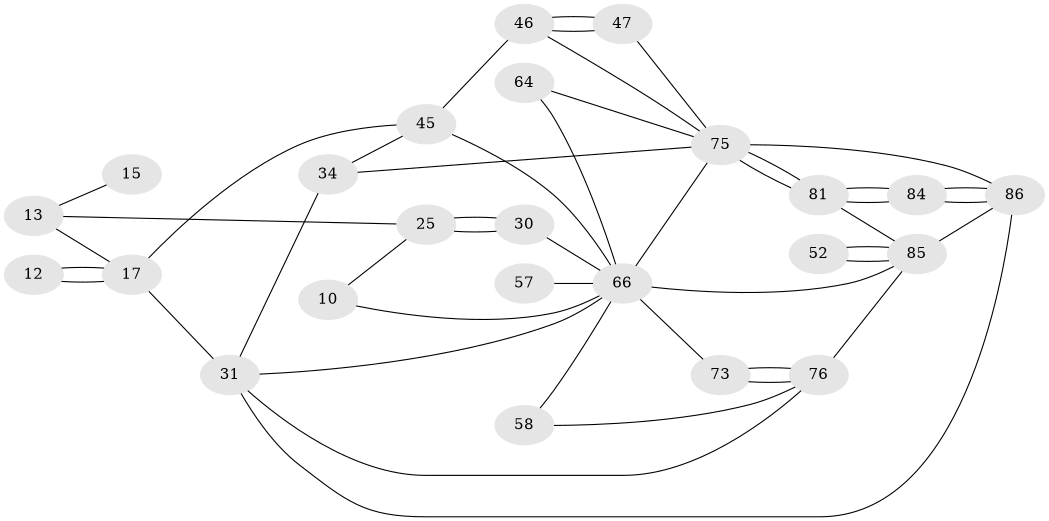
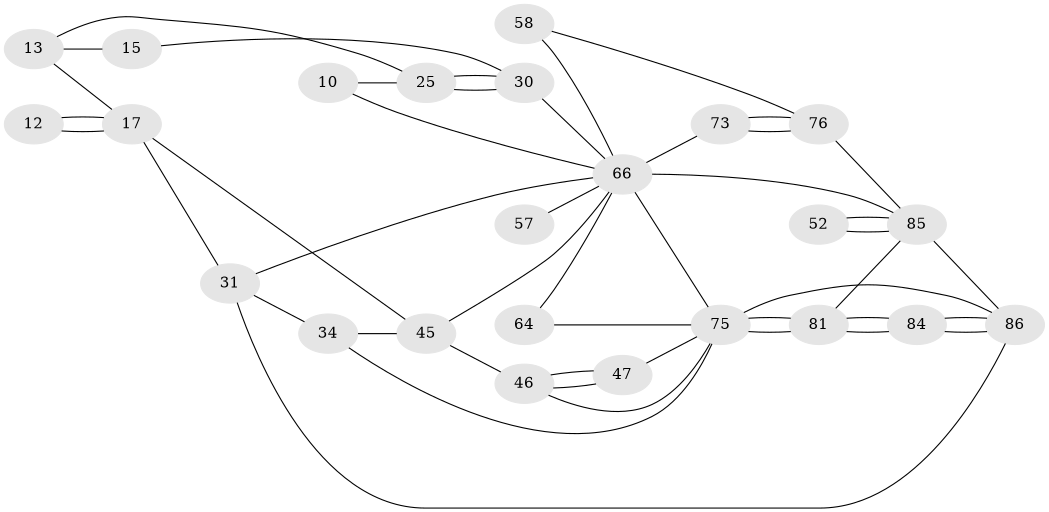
none -> (333, 39)
(524, 475) -> none
